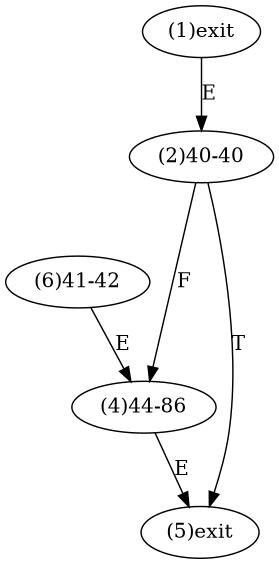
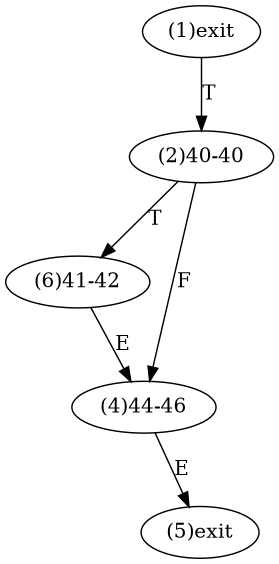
(209, 94) -> (209, 94)
(232, 338) -> (145, 215)
(144, 407) -> (144, 407)
